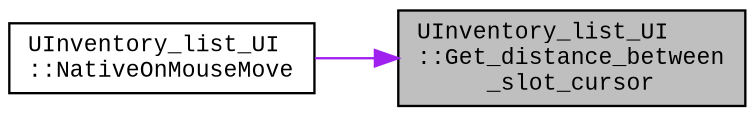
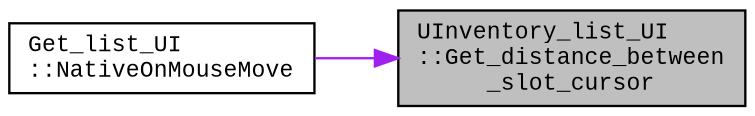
(162, 58) -> (162, 58)
